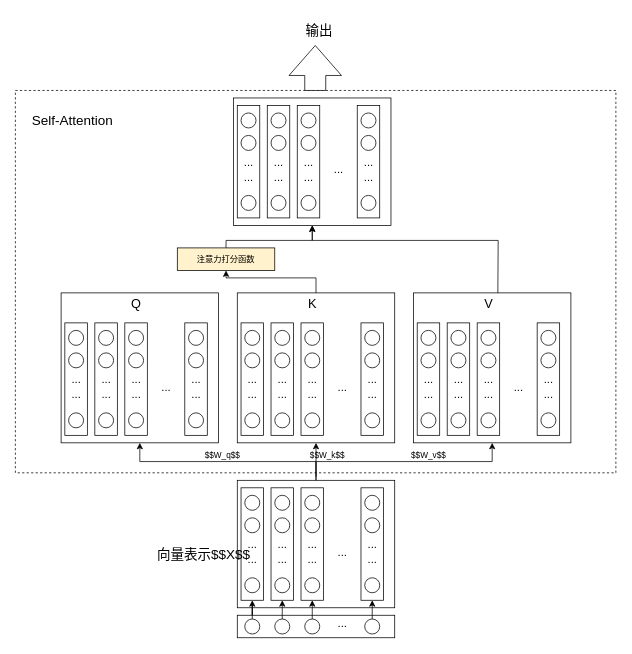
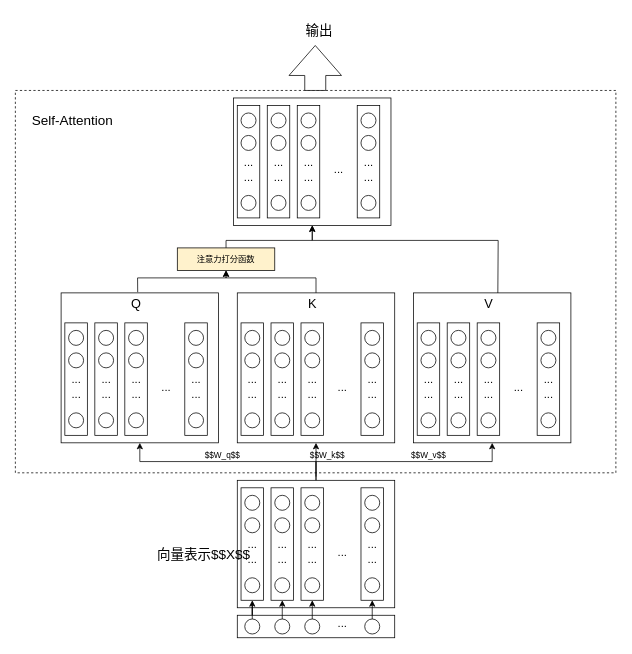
none -> (174, 278)
